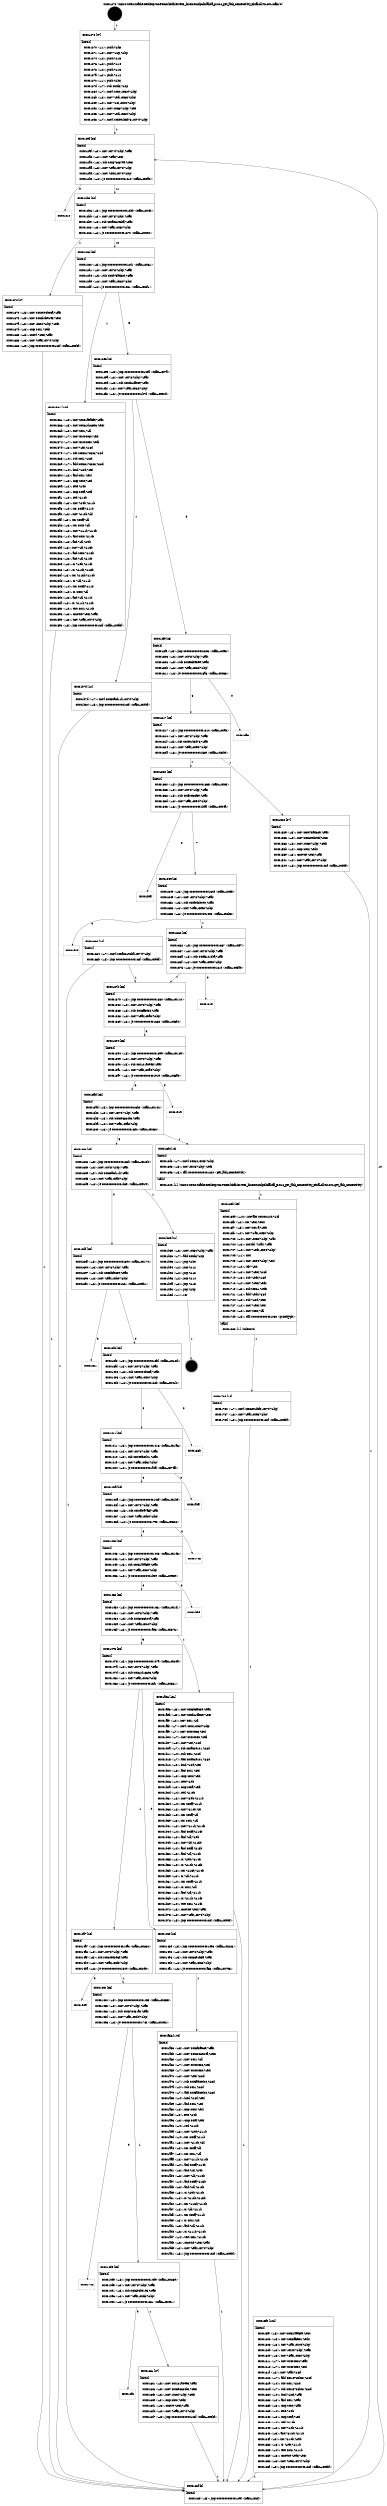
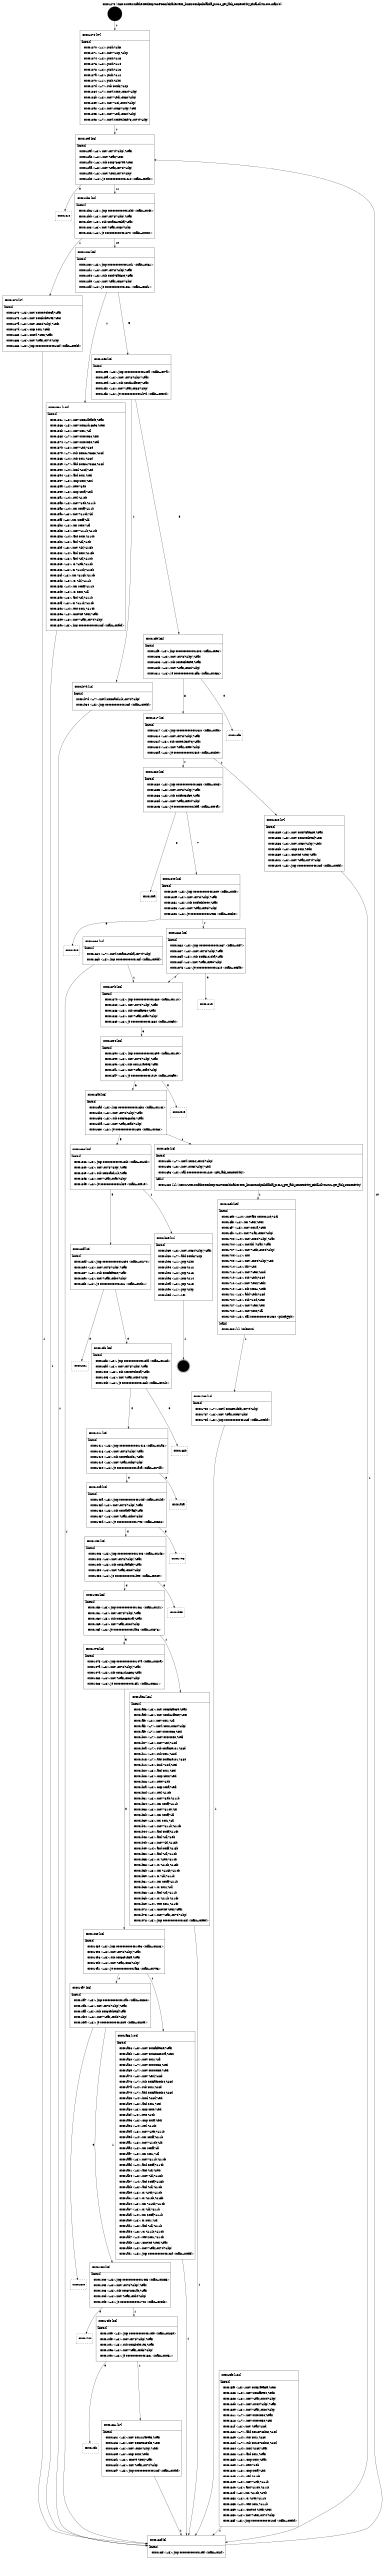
(127, 1808) -> (117, 1978)
